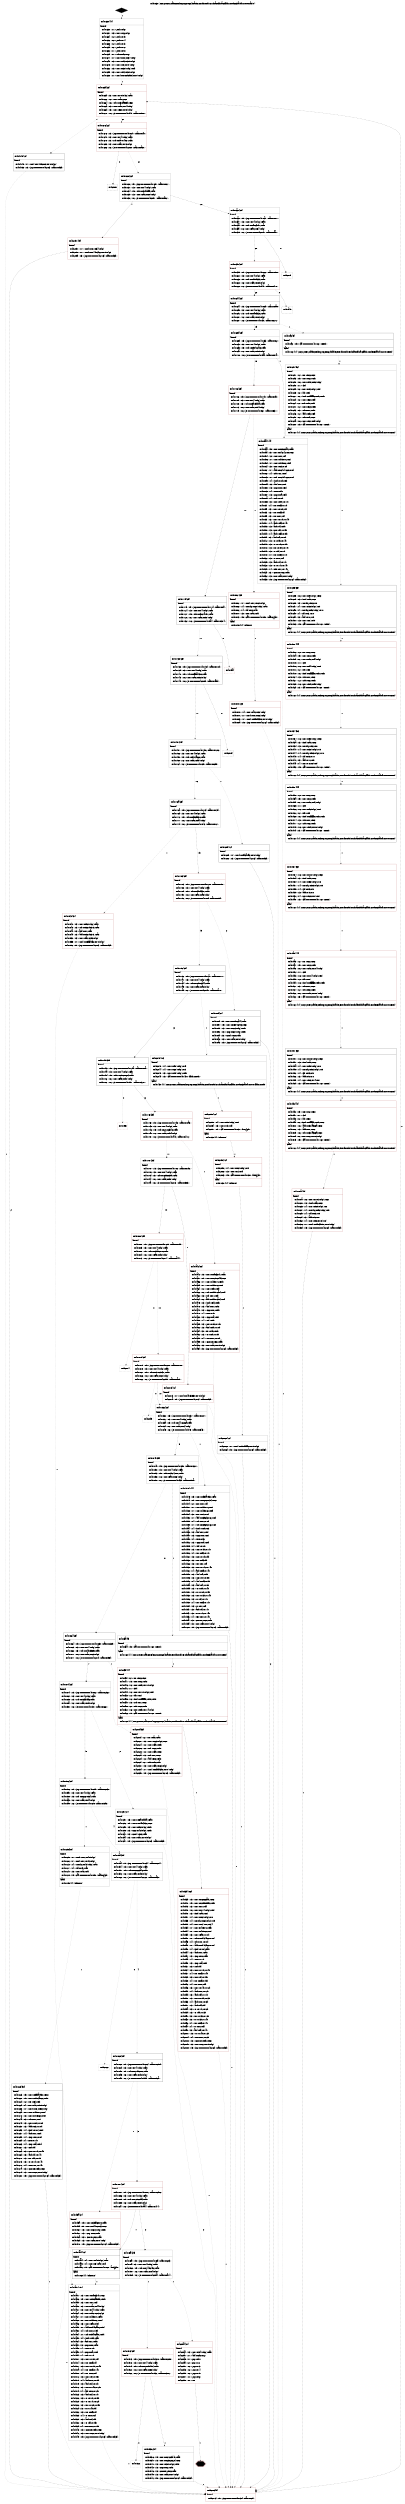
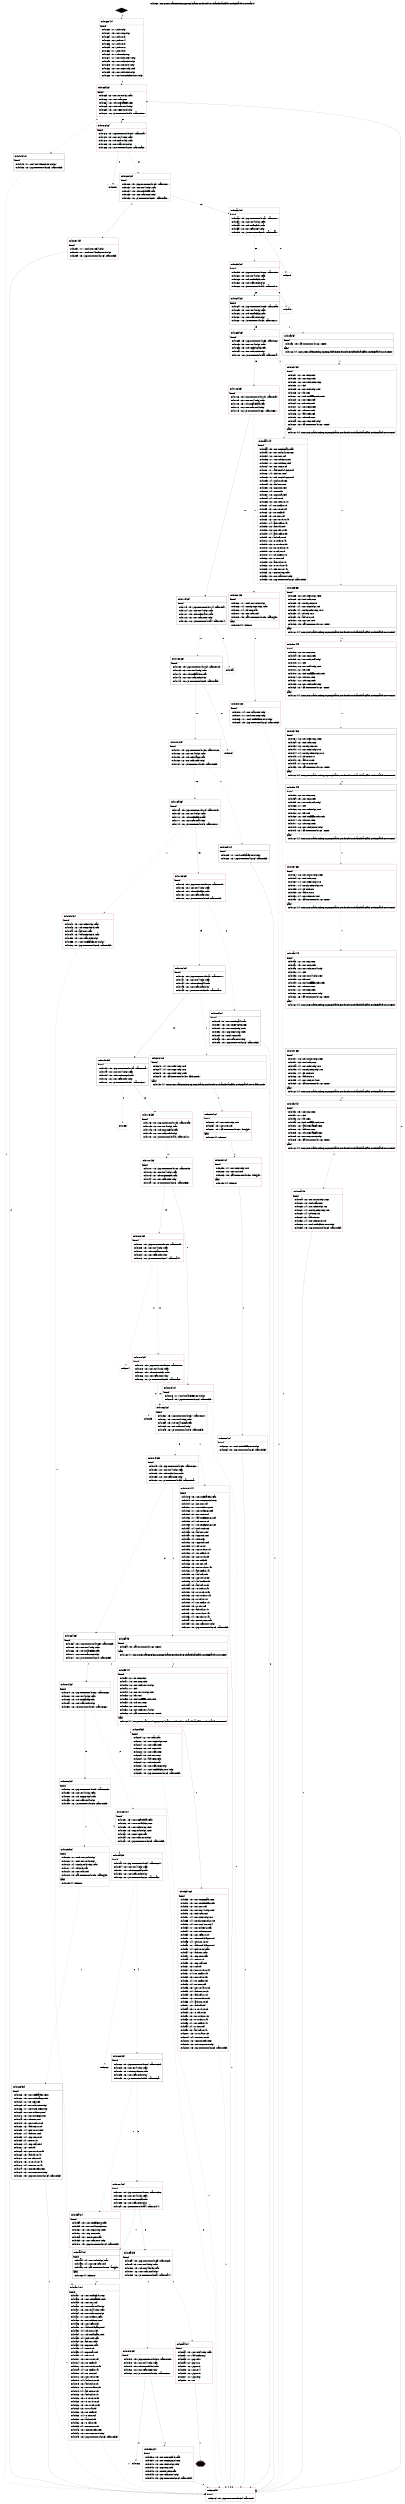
(341, 1028) -> none
(214, 1308) -> none
